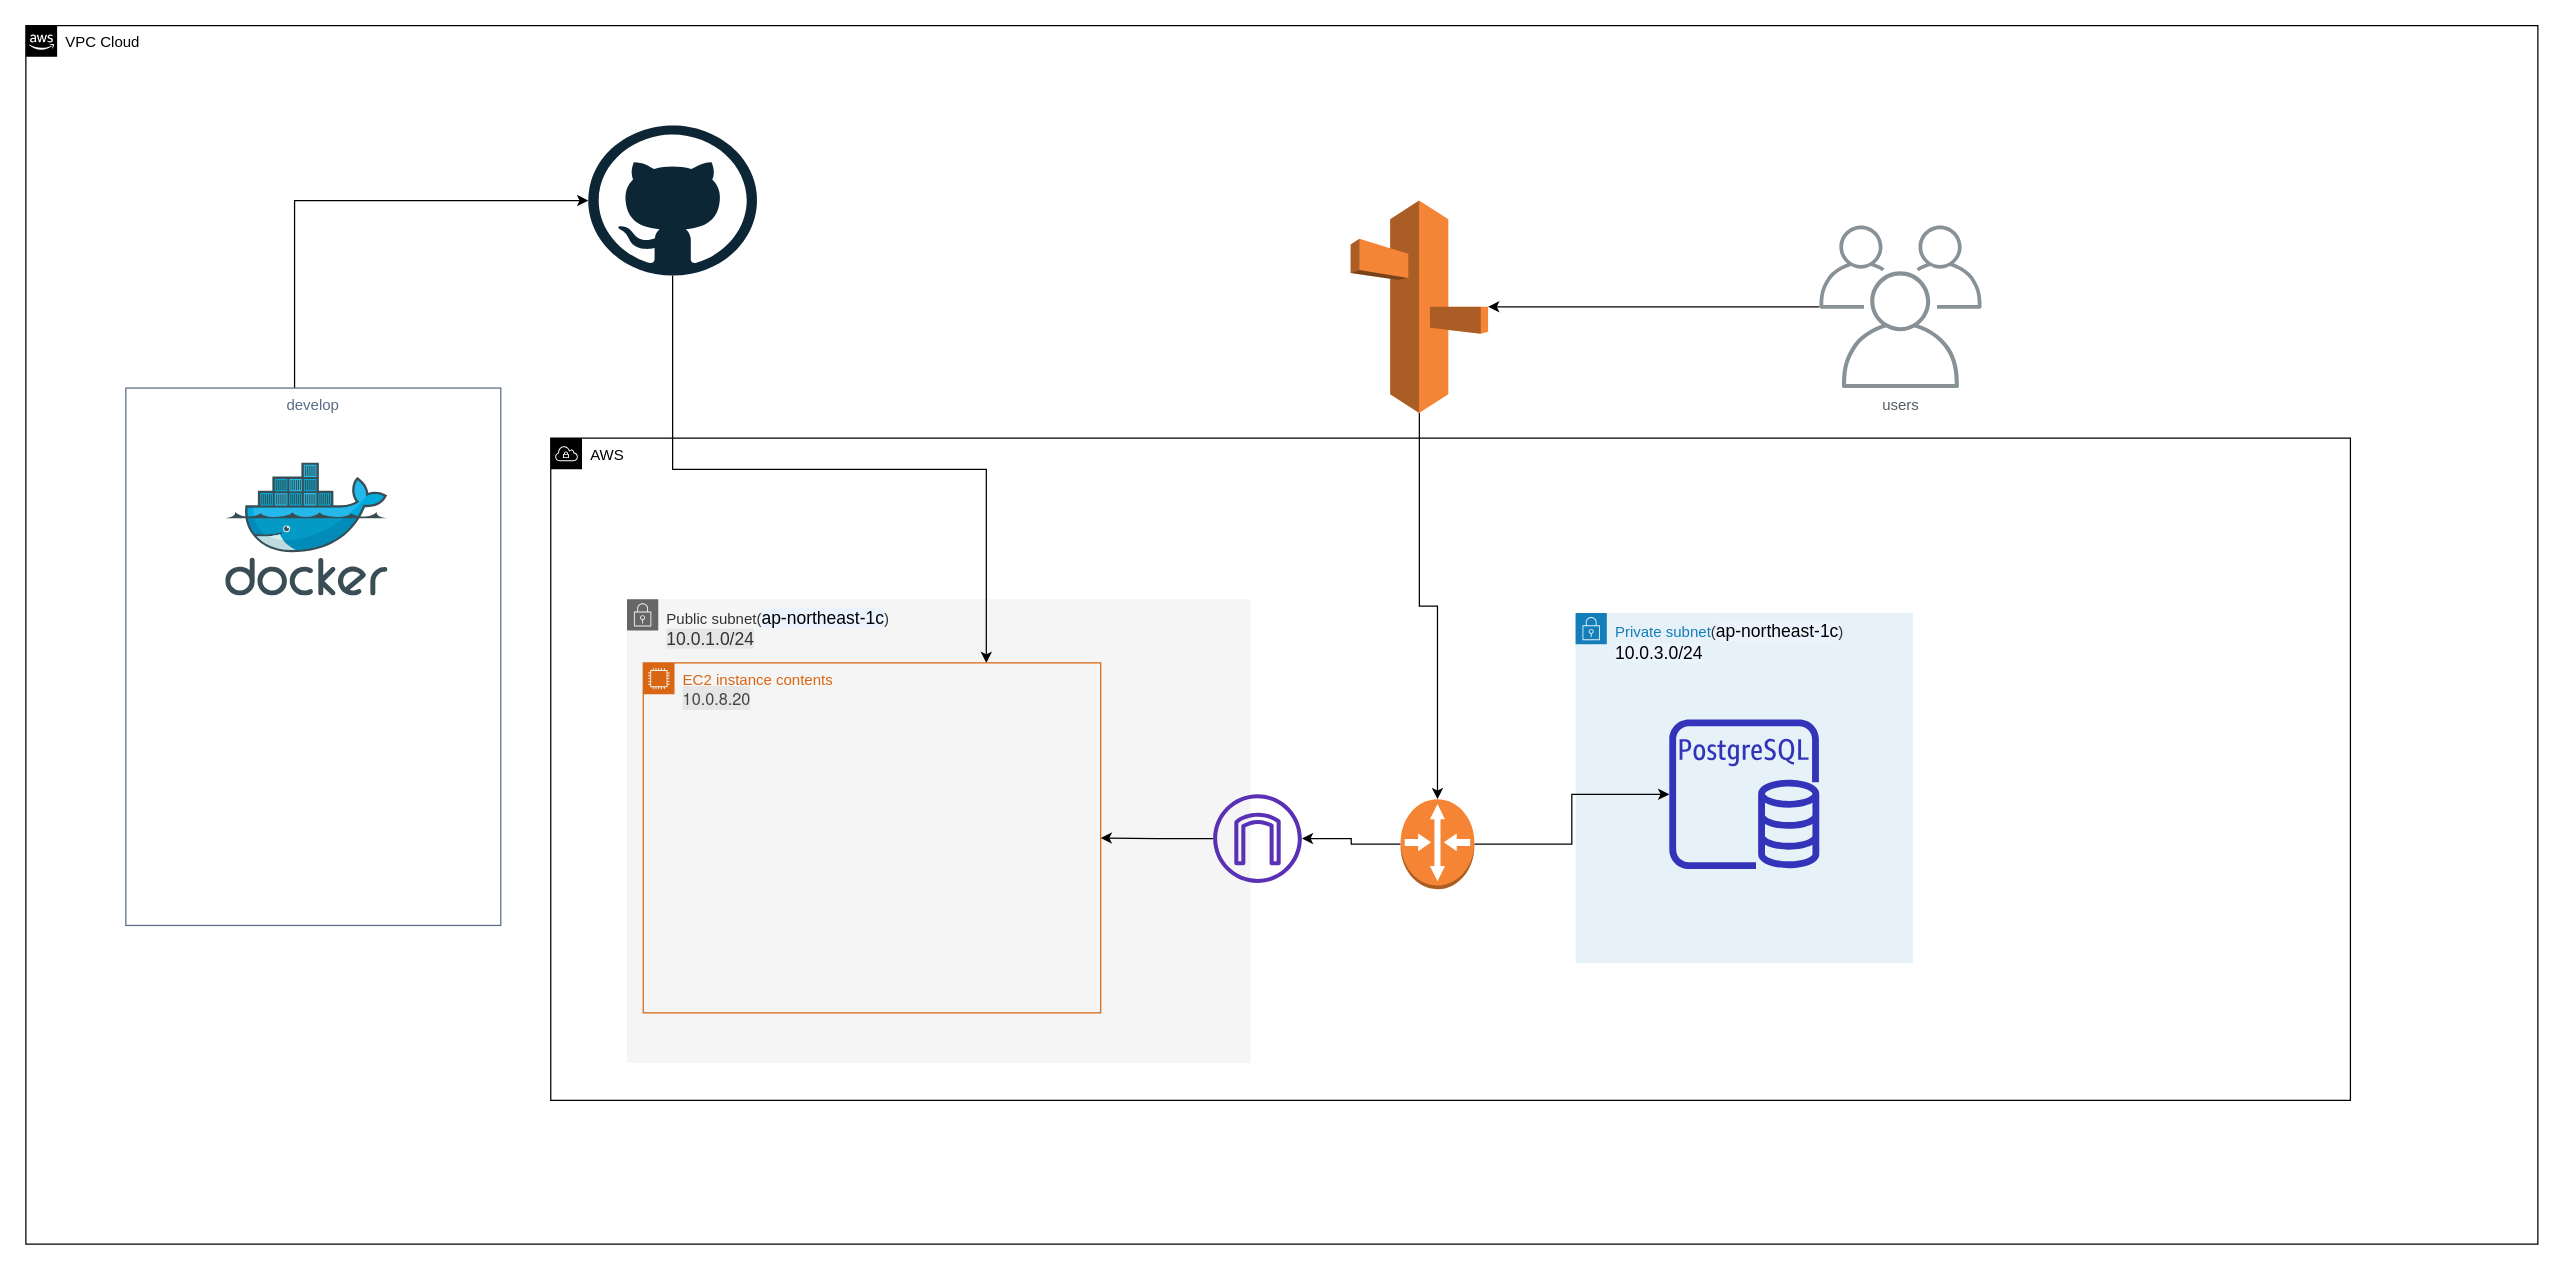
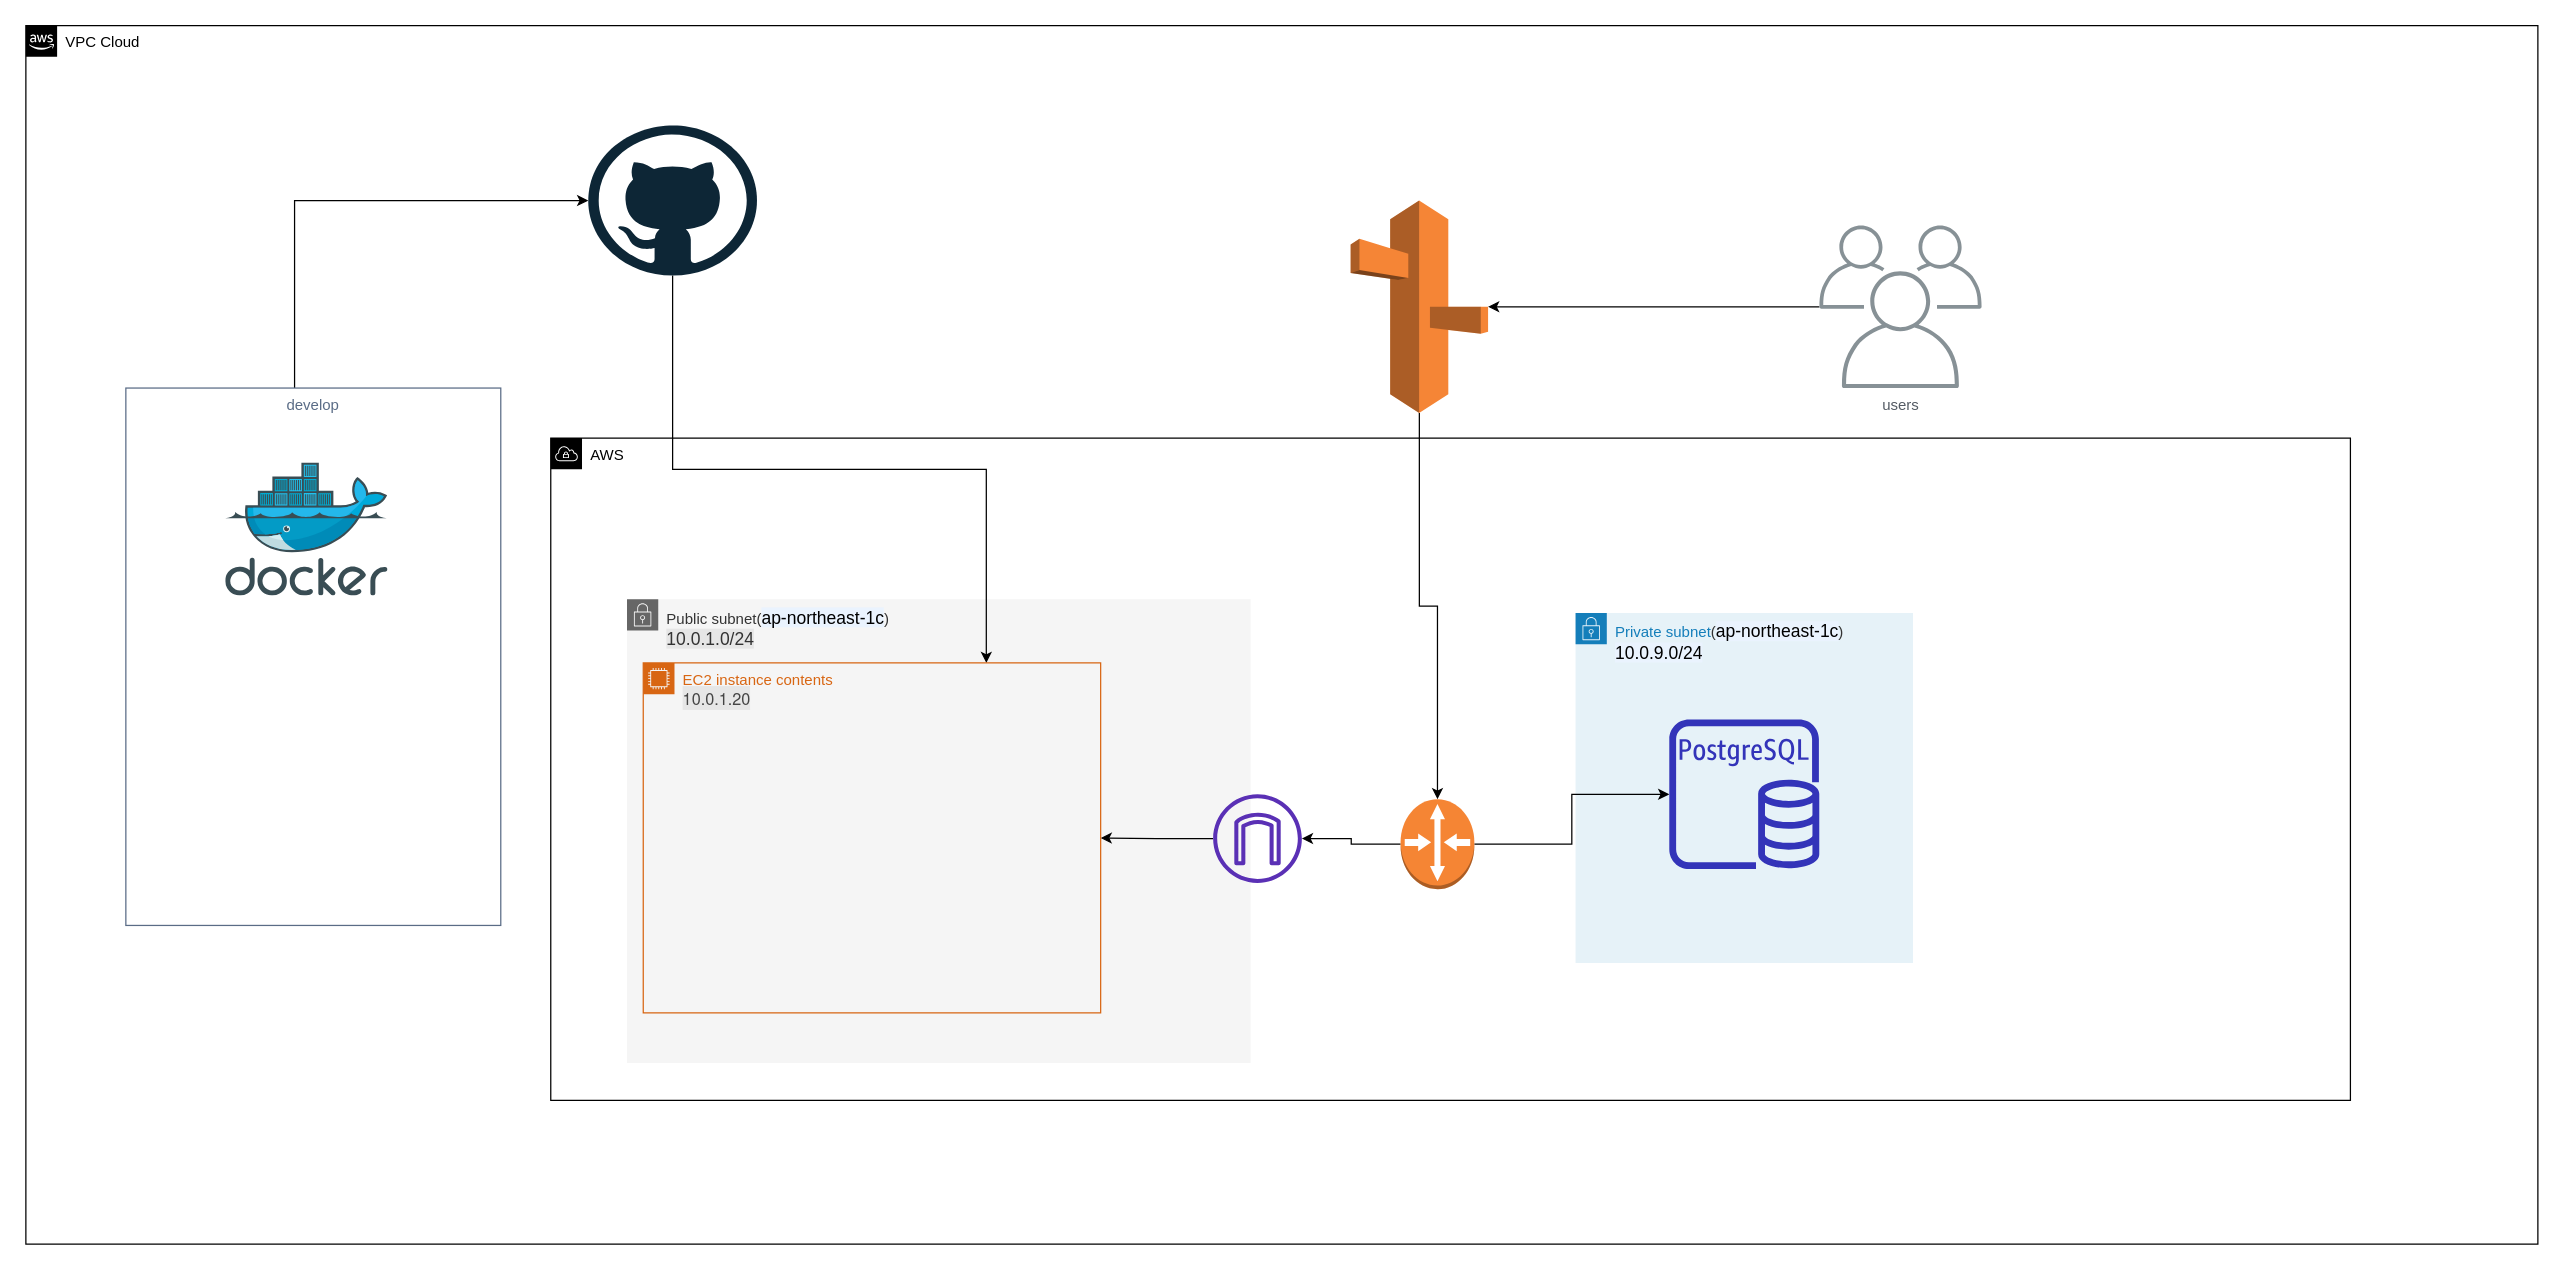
(1742, 640) -> (1742, 640)
(765, 690) -> (765, 690)
